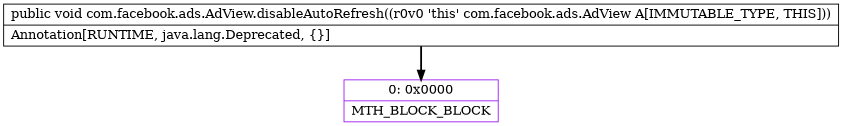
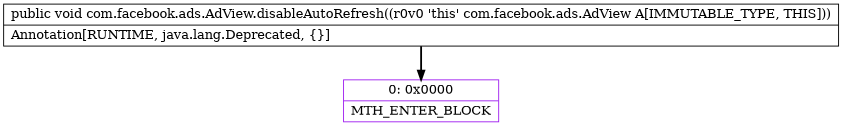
(421, 111) -> (421, 111)
